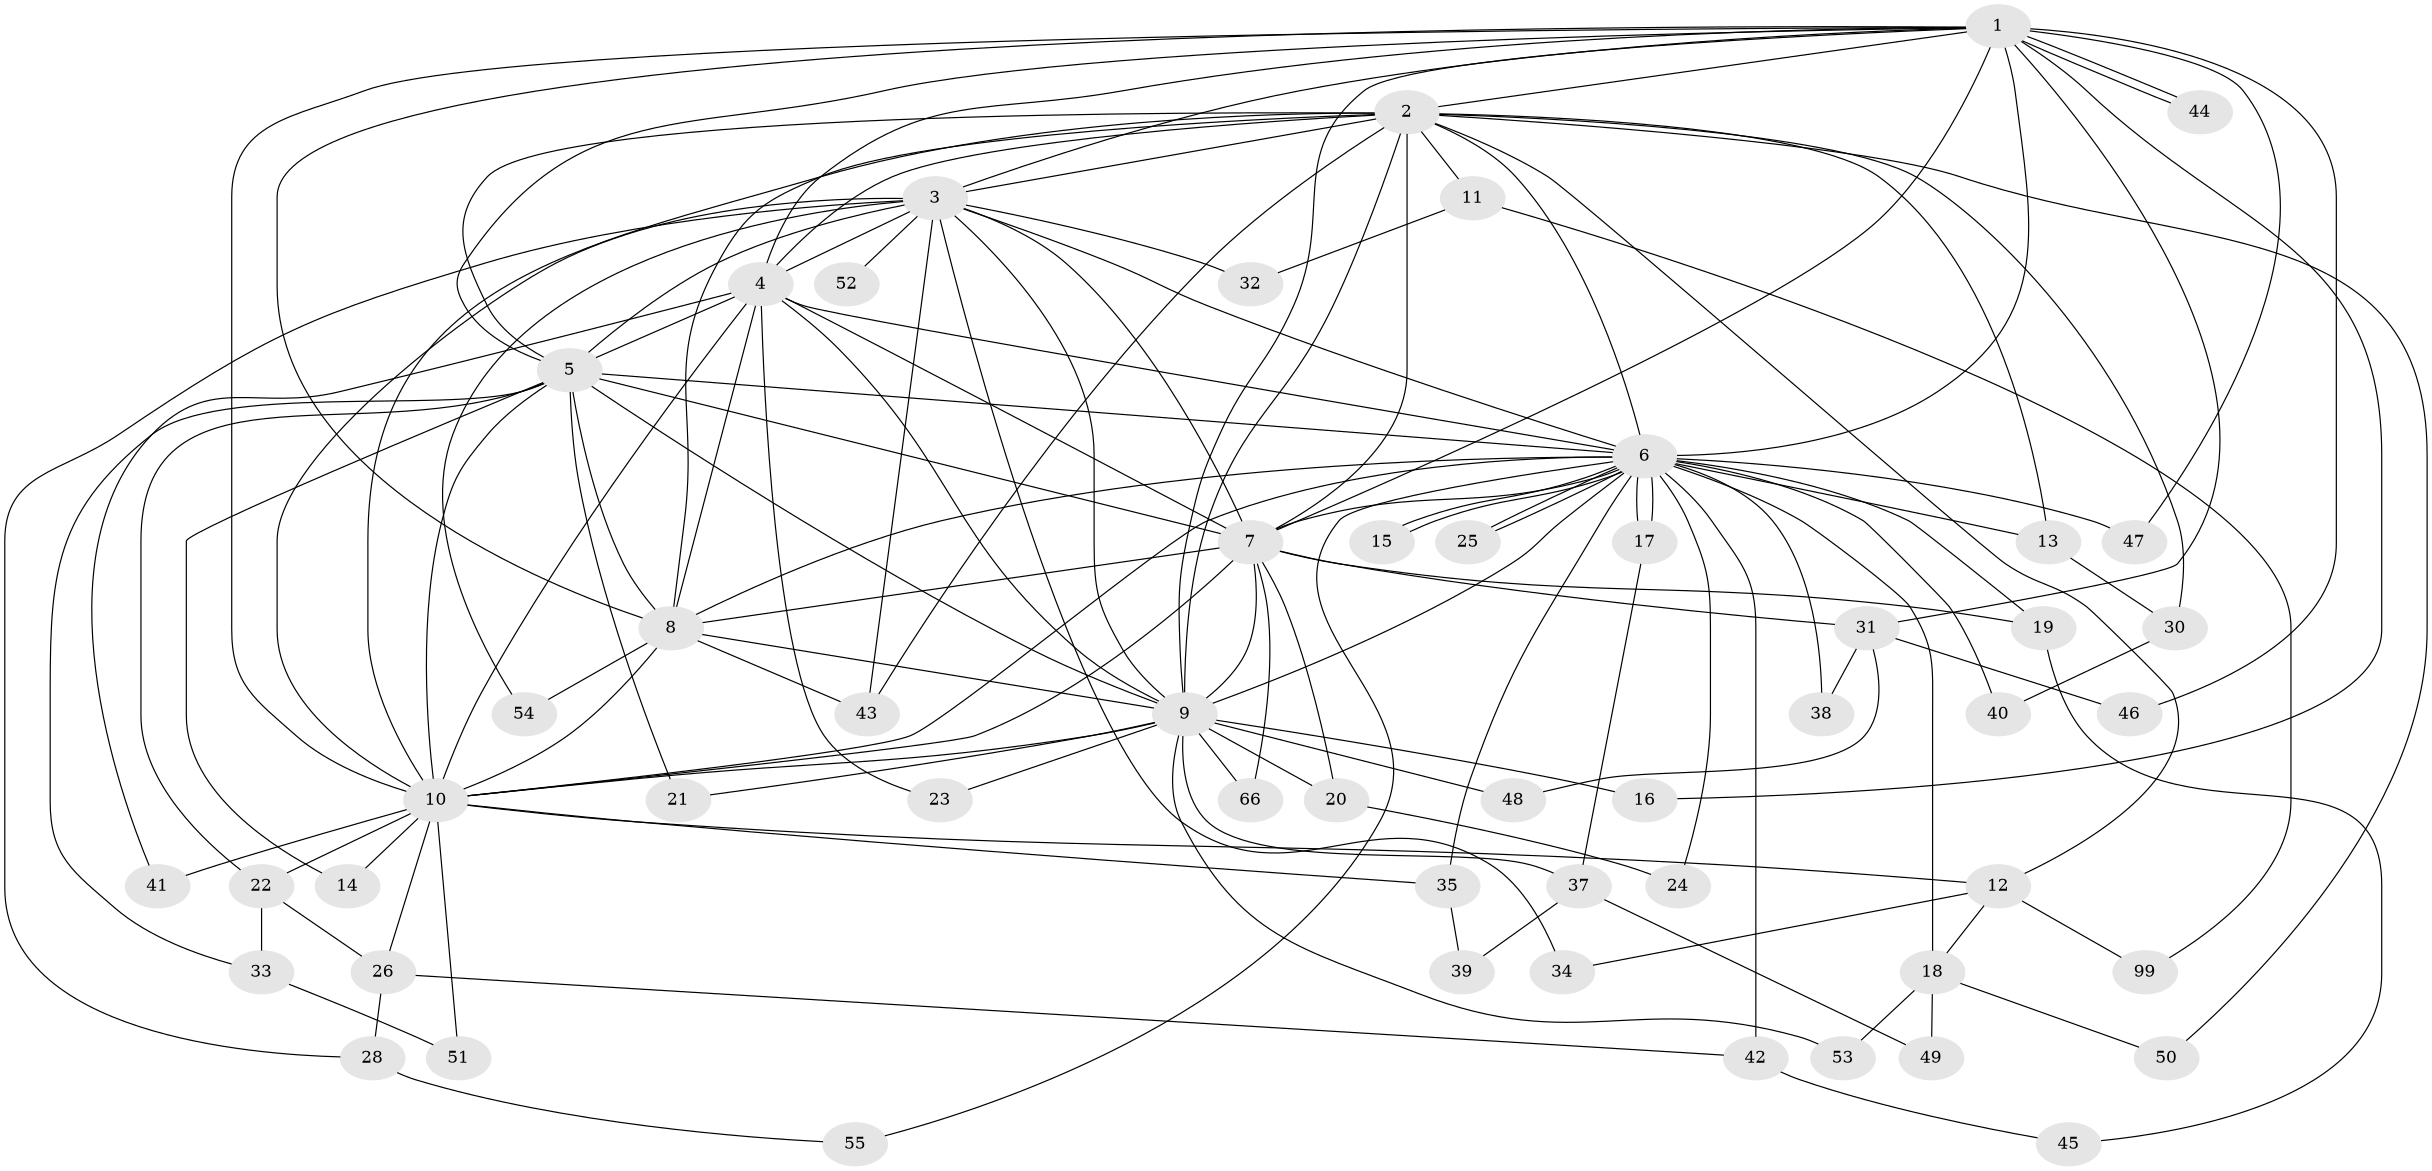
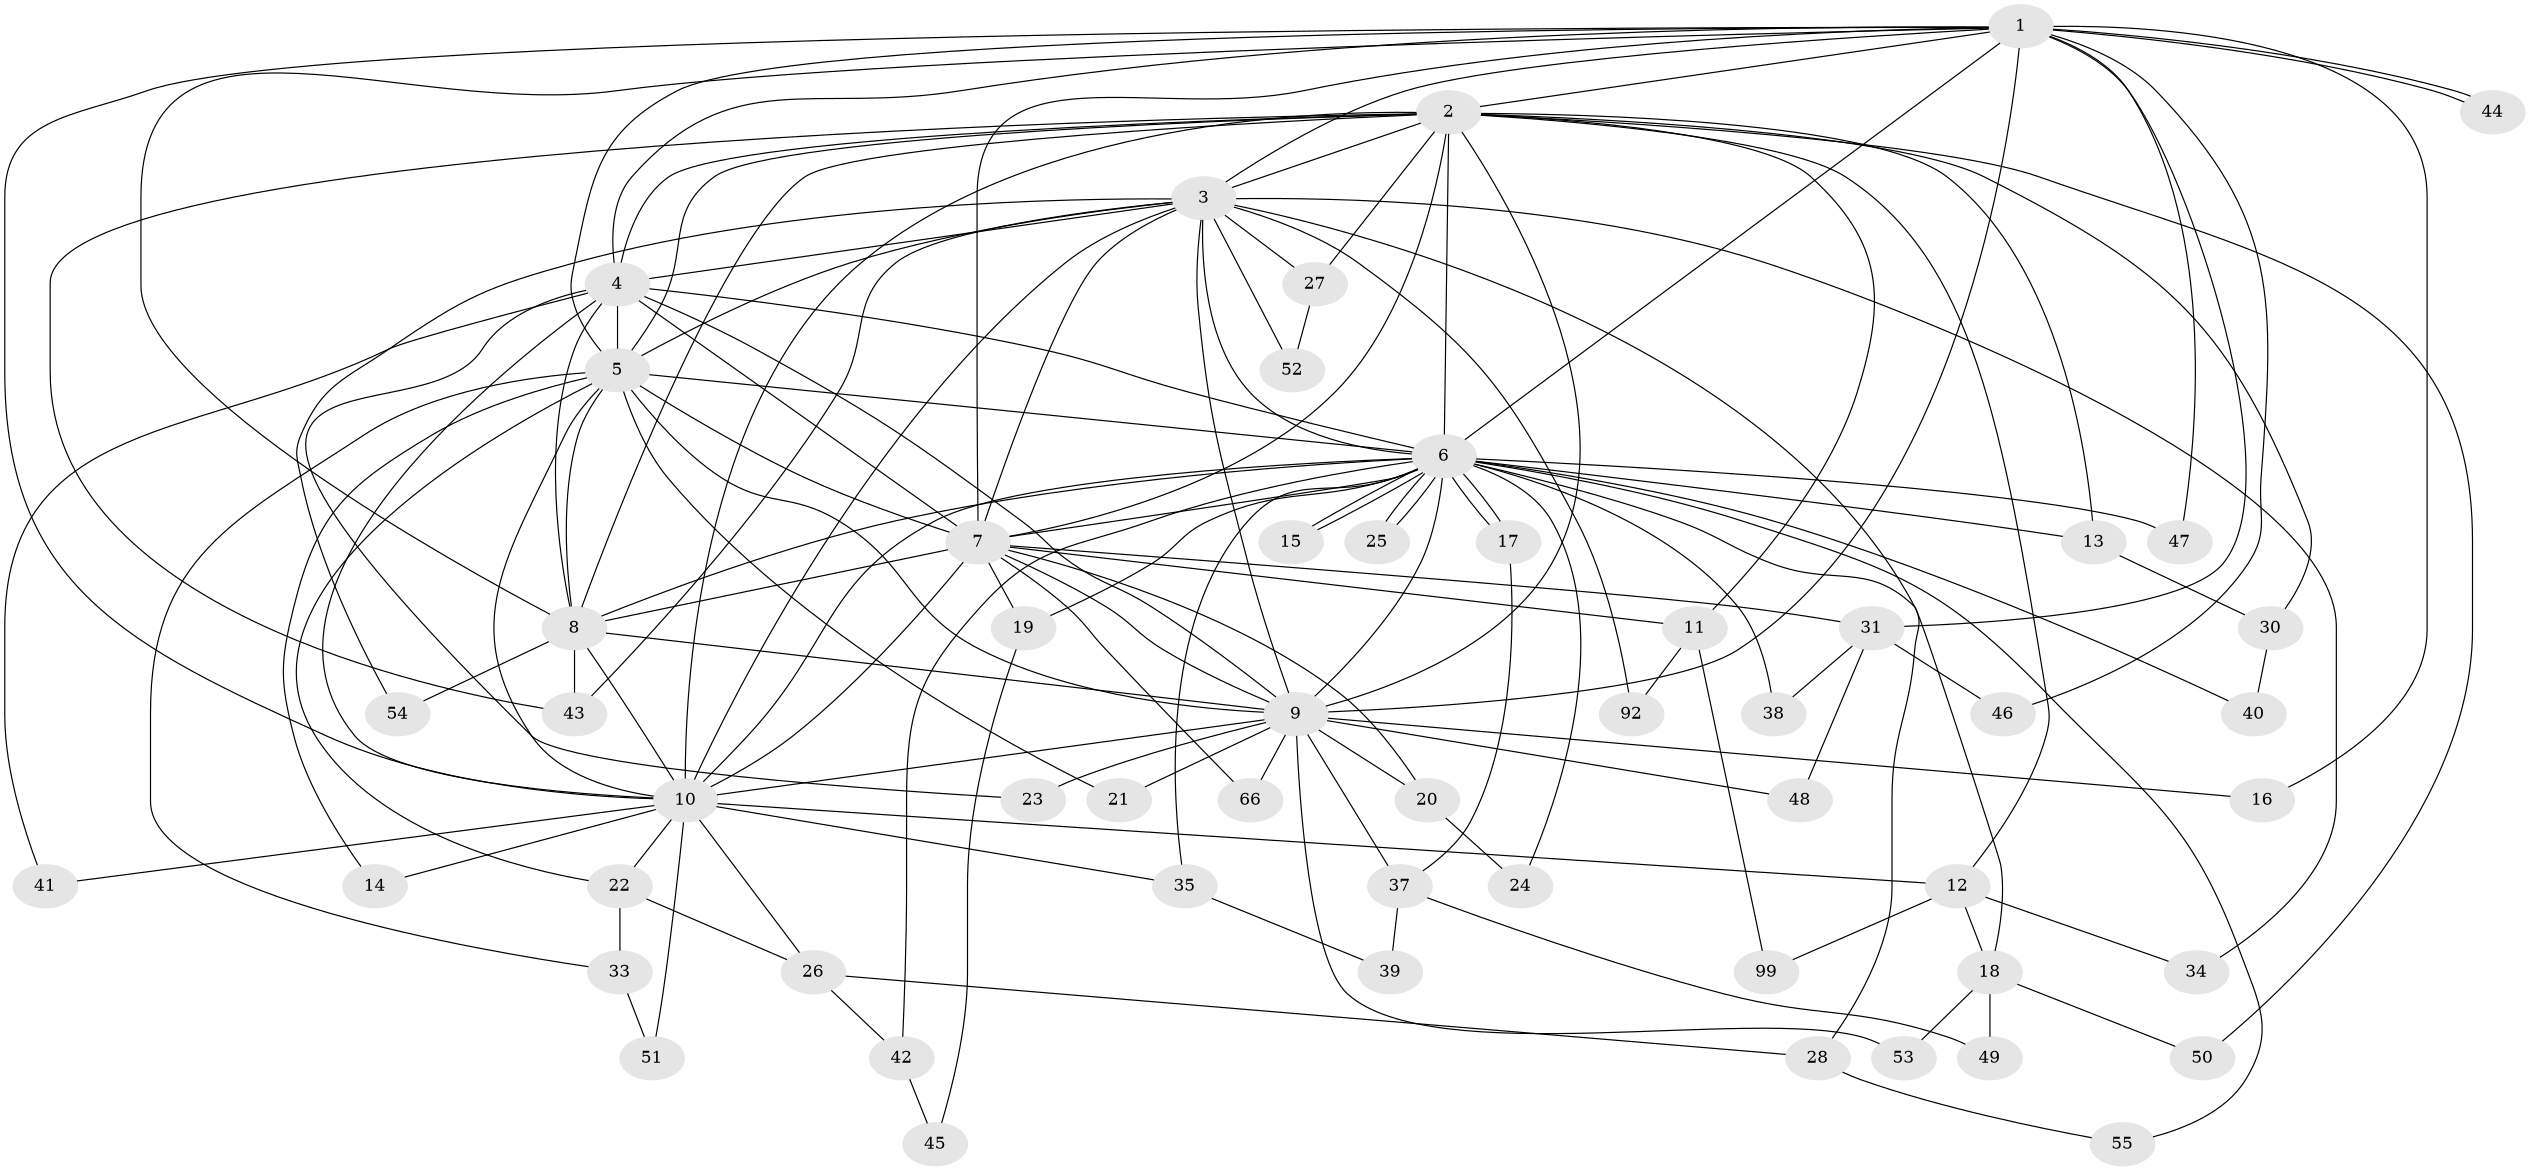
(1251, 284) -> (1632, 714)
none -> (1315, 284)
none -> (1337, 585)
